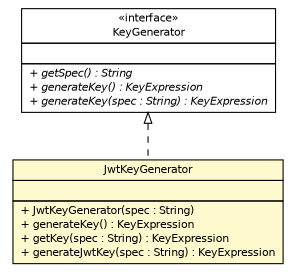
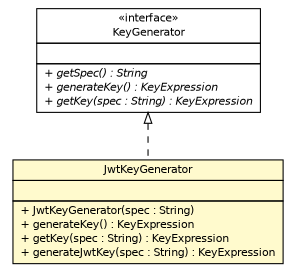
(149, 102) -> (149, 102)
